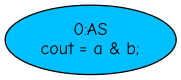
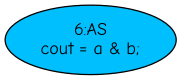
(91, 40) -> (91, 40)
